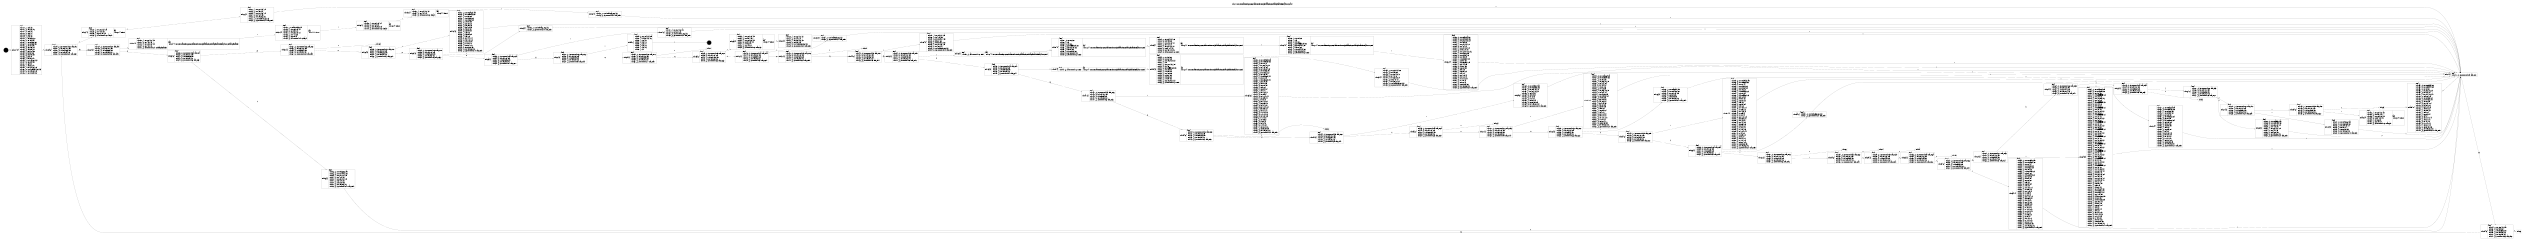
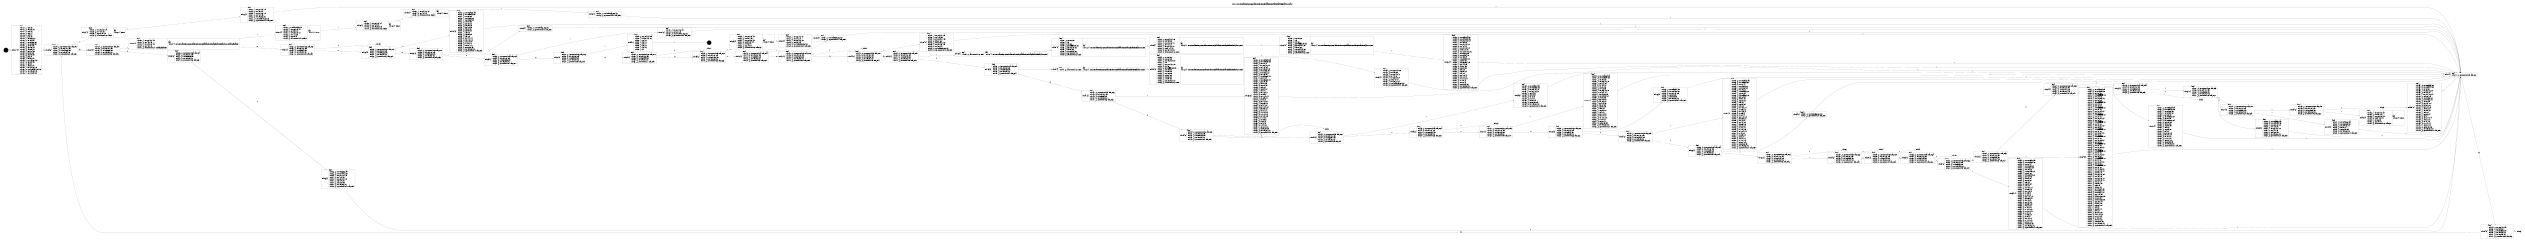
(240, 53) -> (260, 48)
